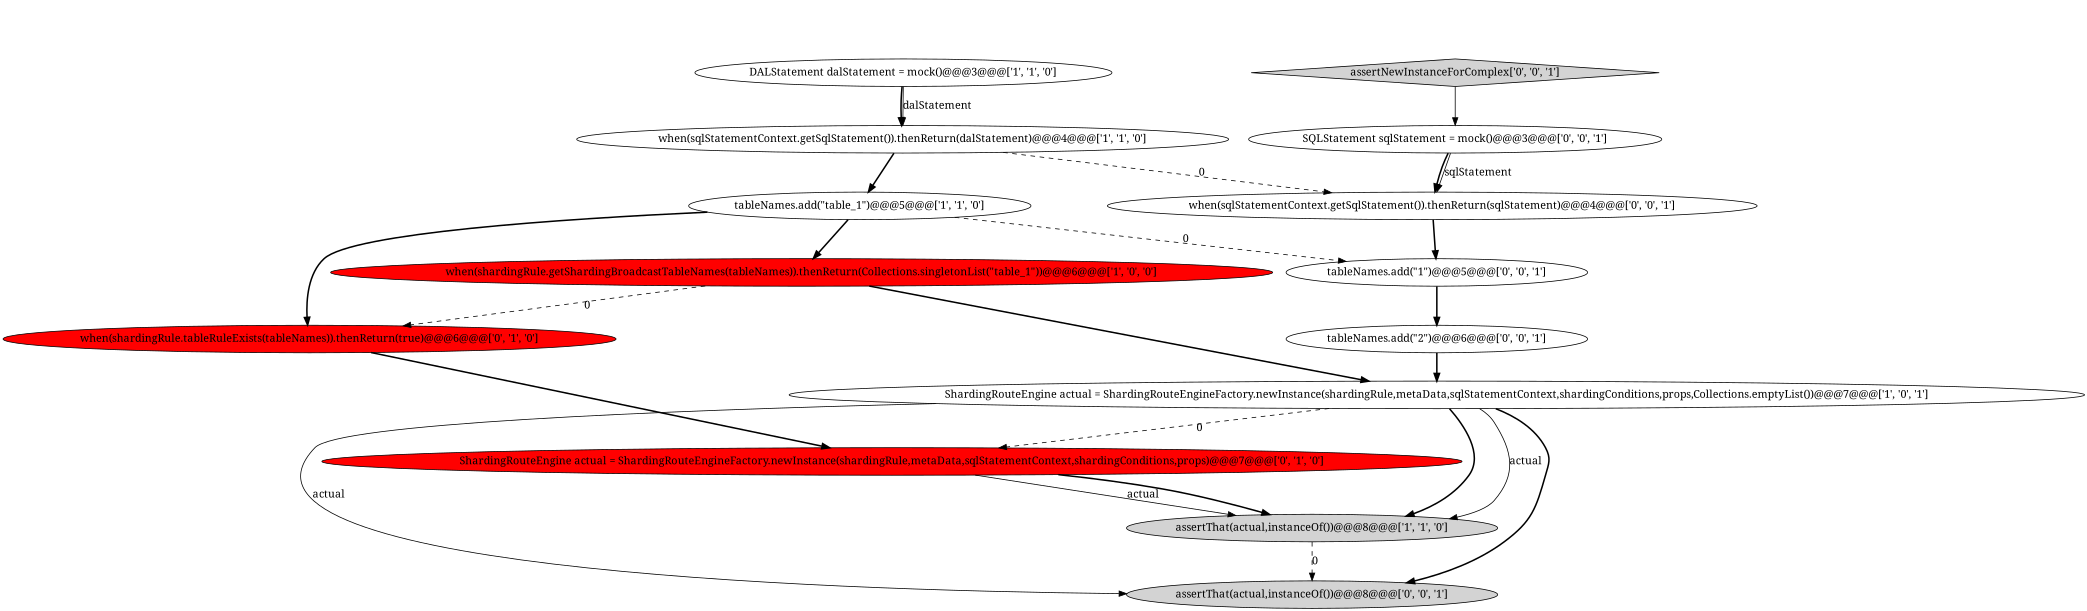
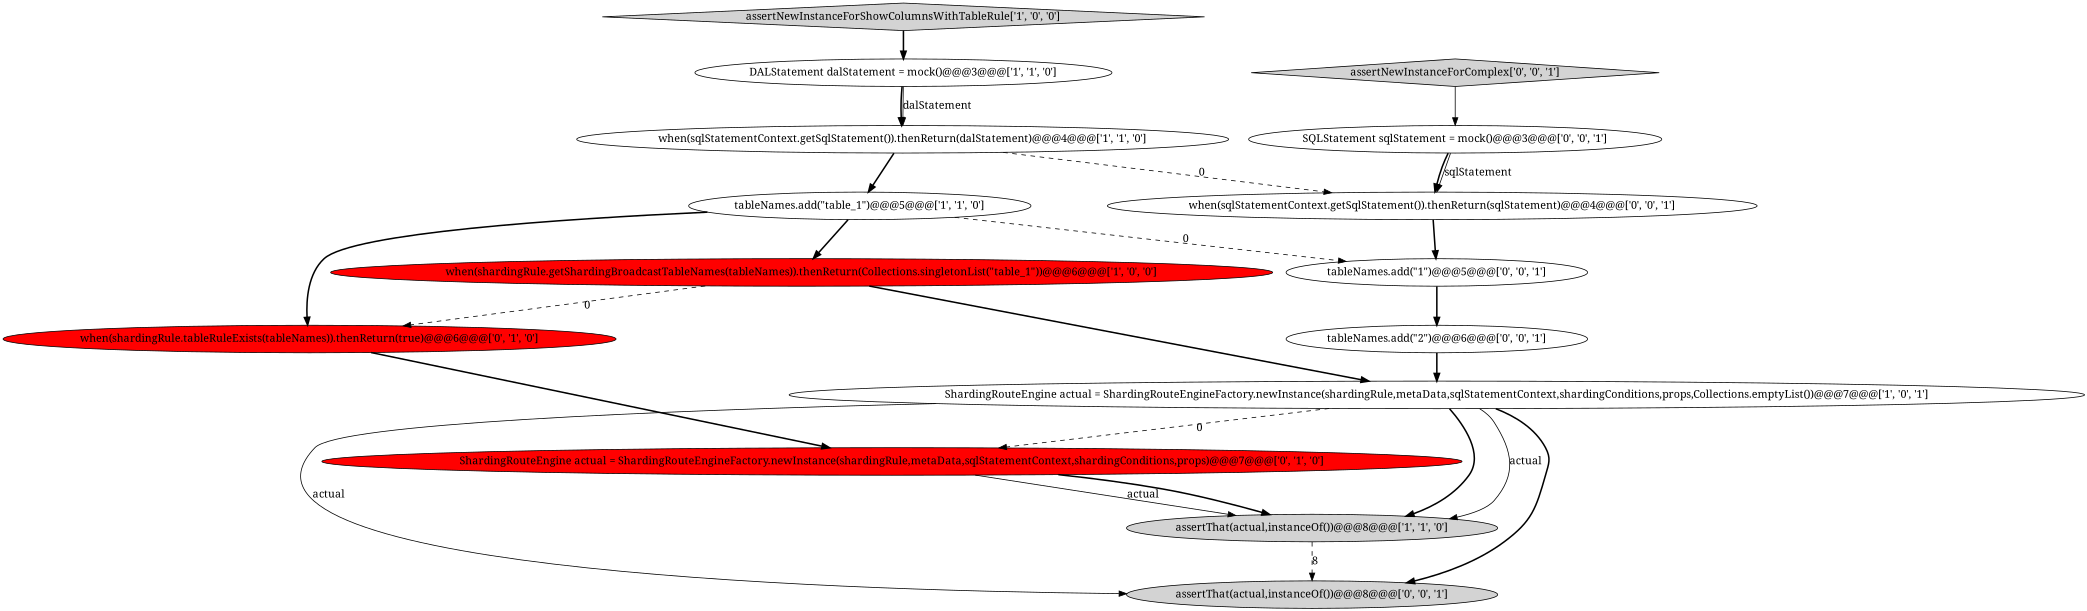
none -> (903, 17)
(1315, 561) -> (1315, 561)
